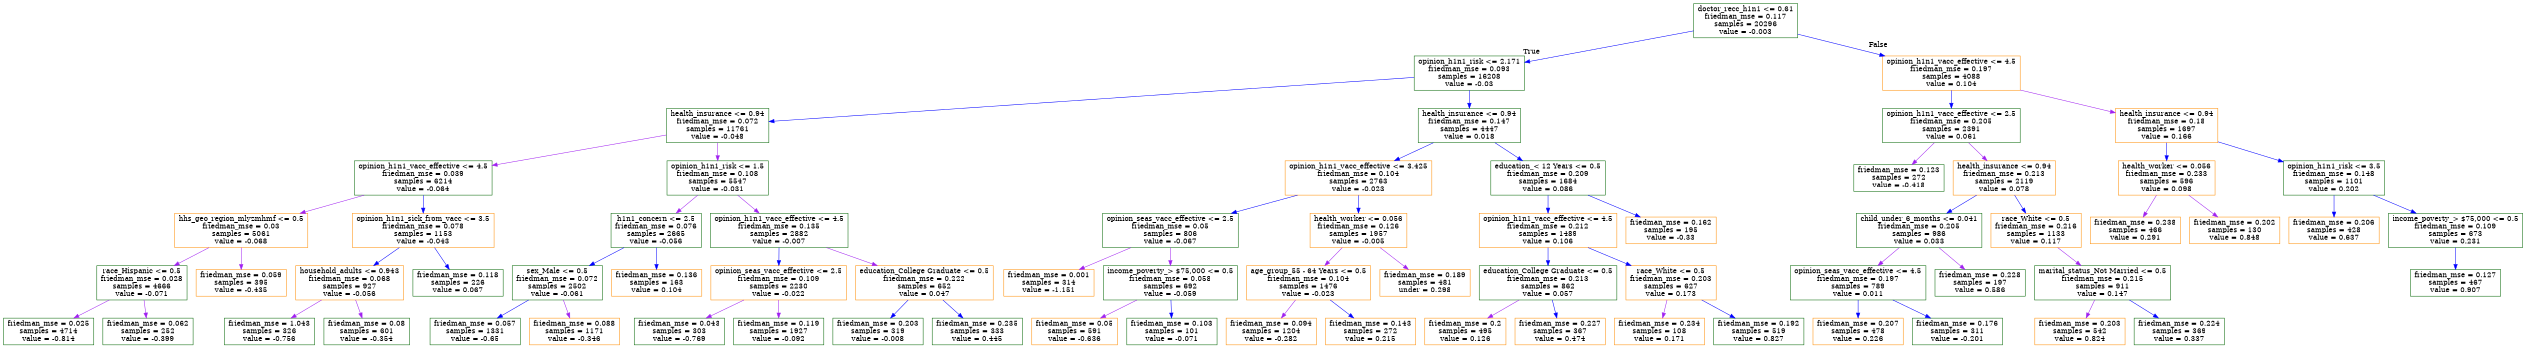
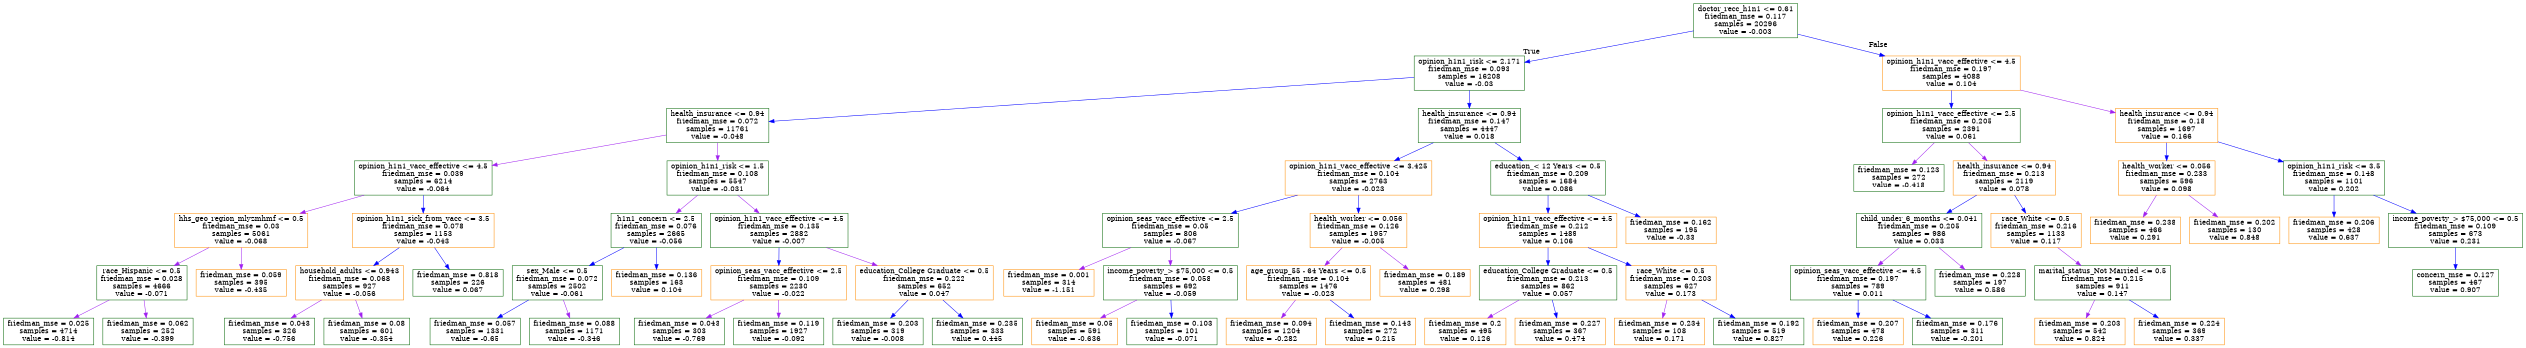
(458, 283) -> (458, 283)
(1425, 283) -> (1425, 283)
(2456, 283) -> (2456, 283)
(269, 331) -> (269, 331)
(574, 331) -> (574, 331)
(2179, 331) -> (2179, 331)
